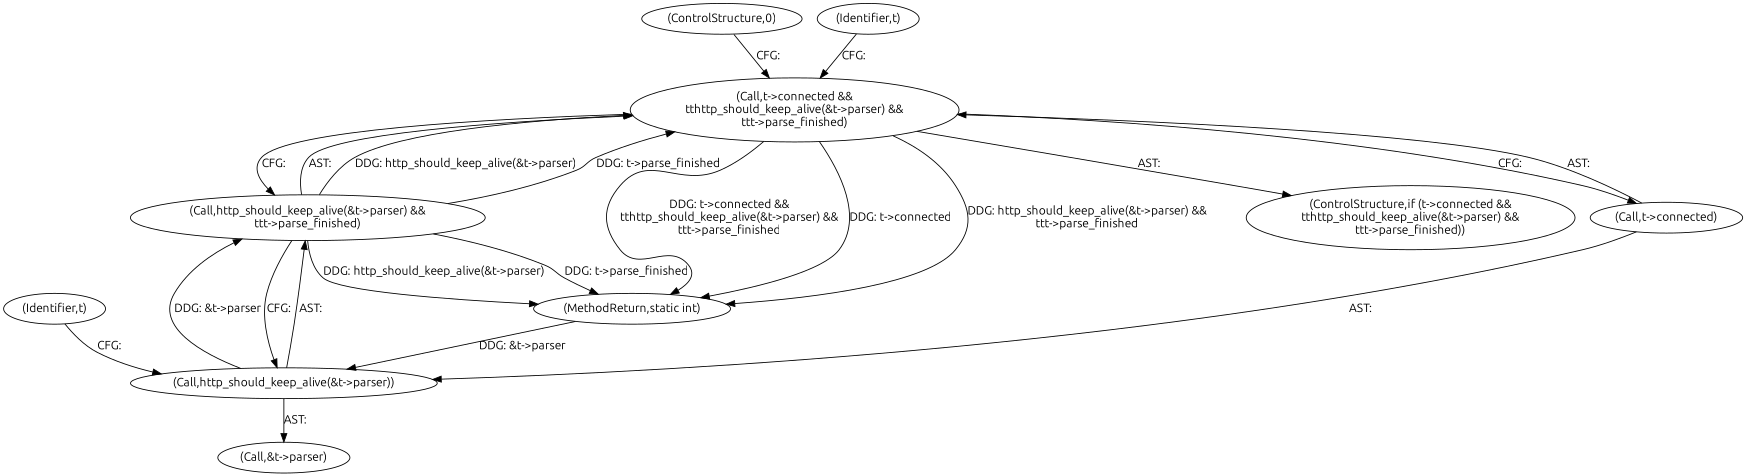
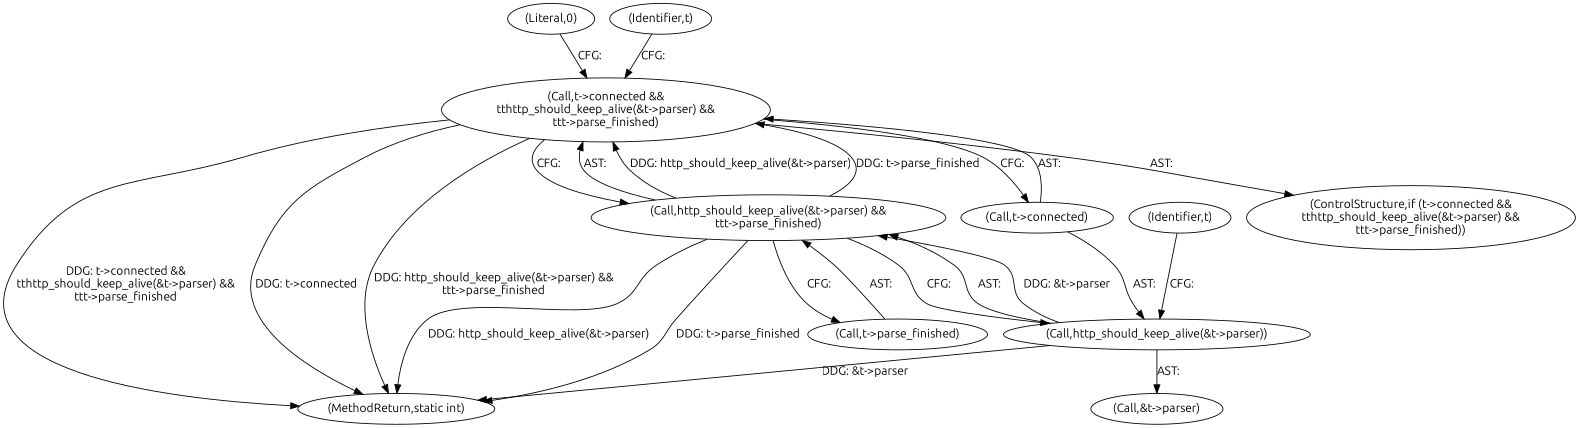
(722, 19) -> (551, 19)
none -> (898, 334)
(465, 344) -> (768, 372)
